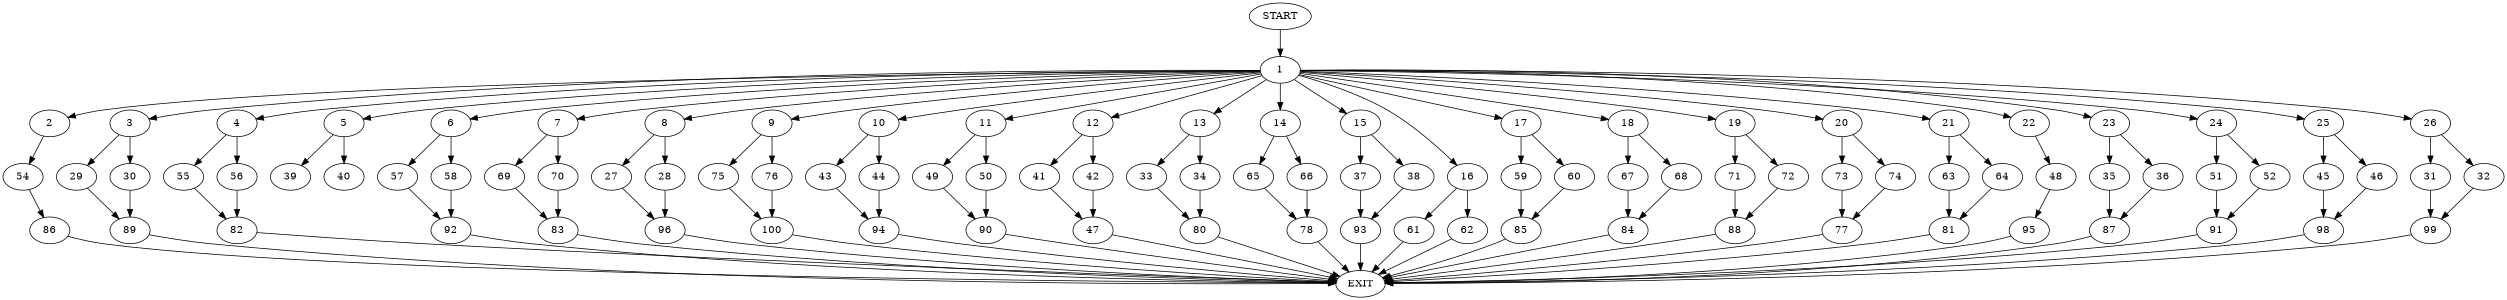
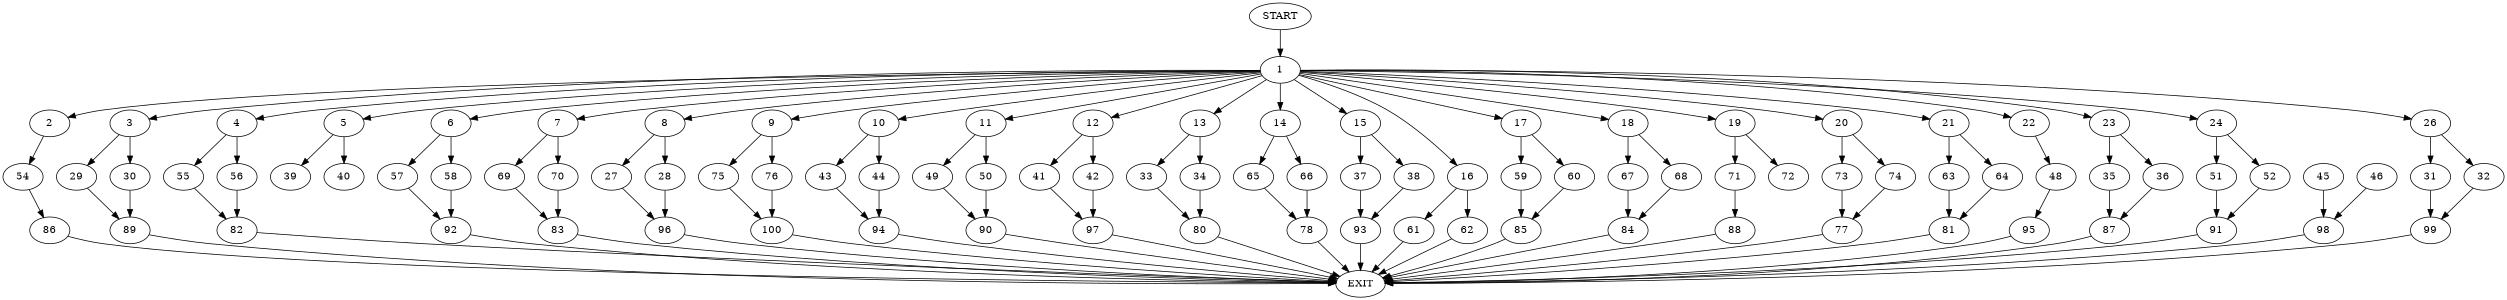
(2324, 123) -> none
(1765, 201) -> none
(1093, 230) -> (1093, 230)
